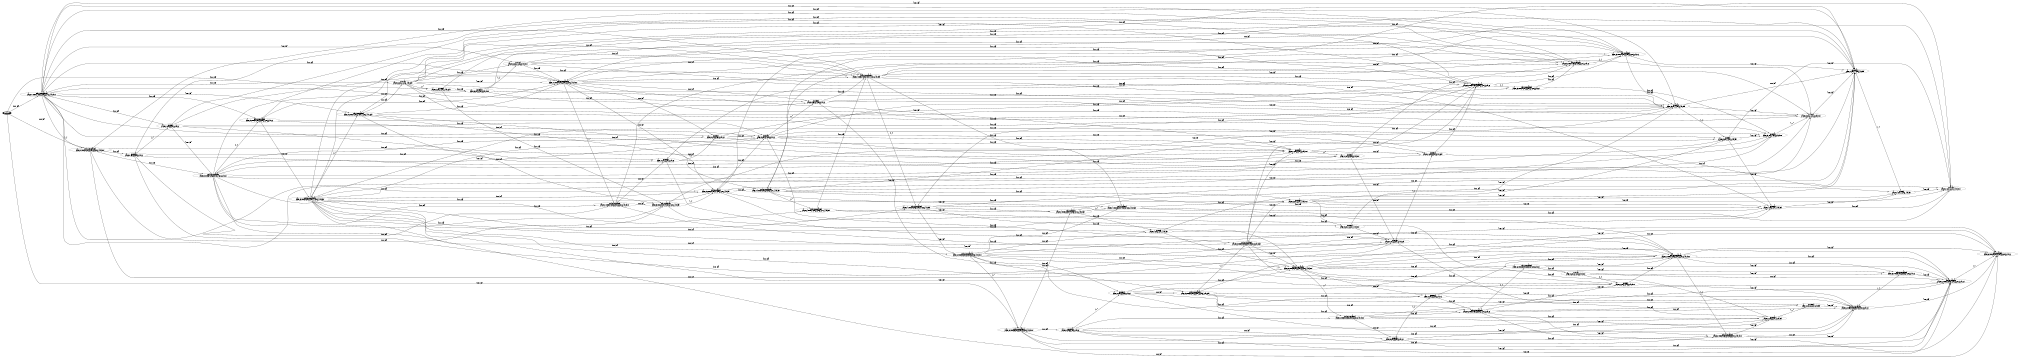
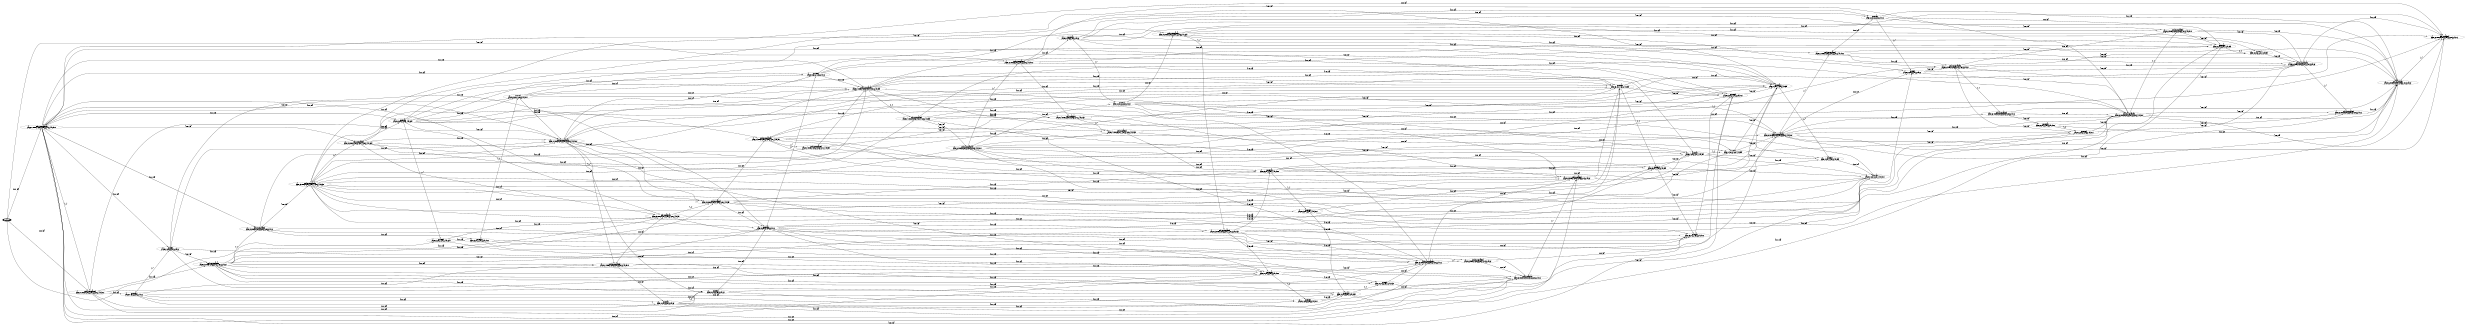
none -> (1713, 153)
